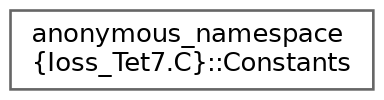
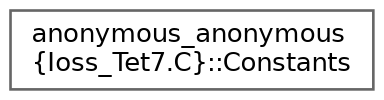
(192, 50) -> (192, 50)
